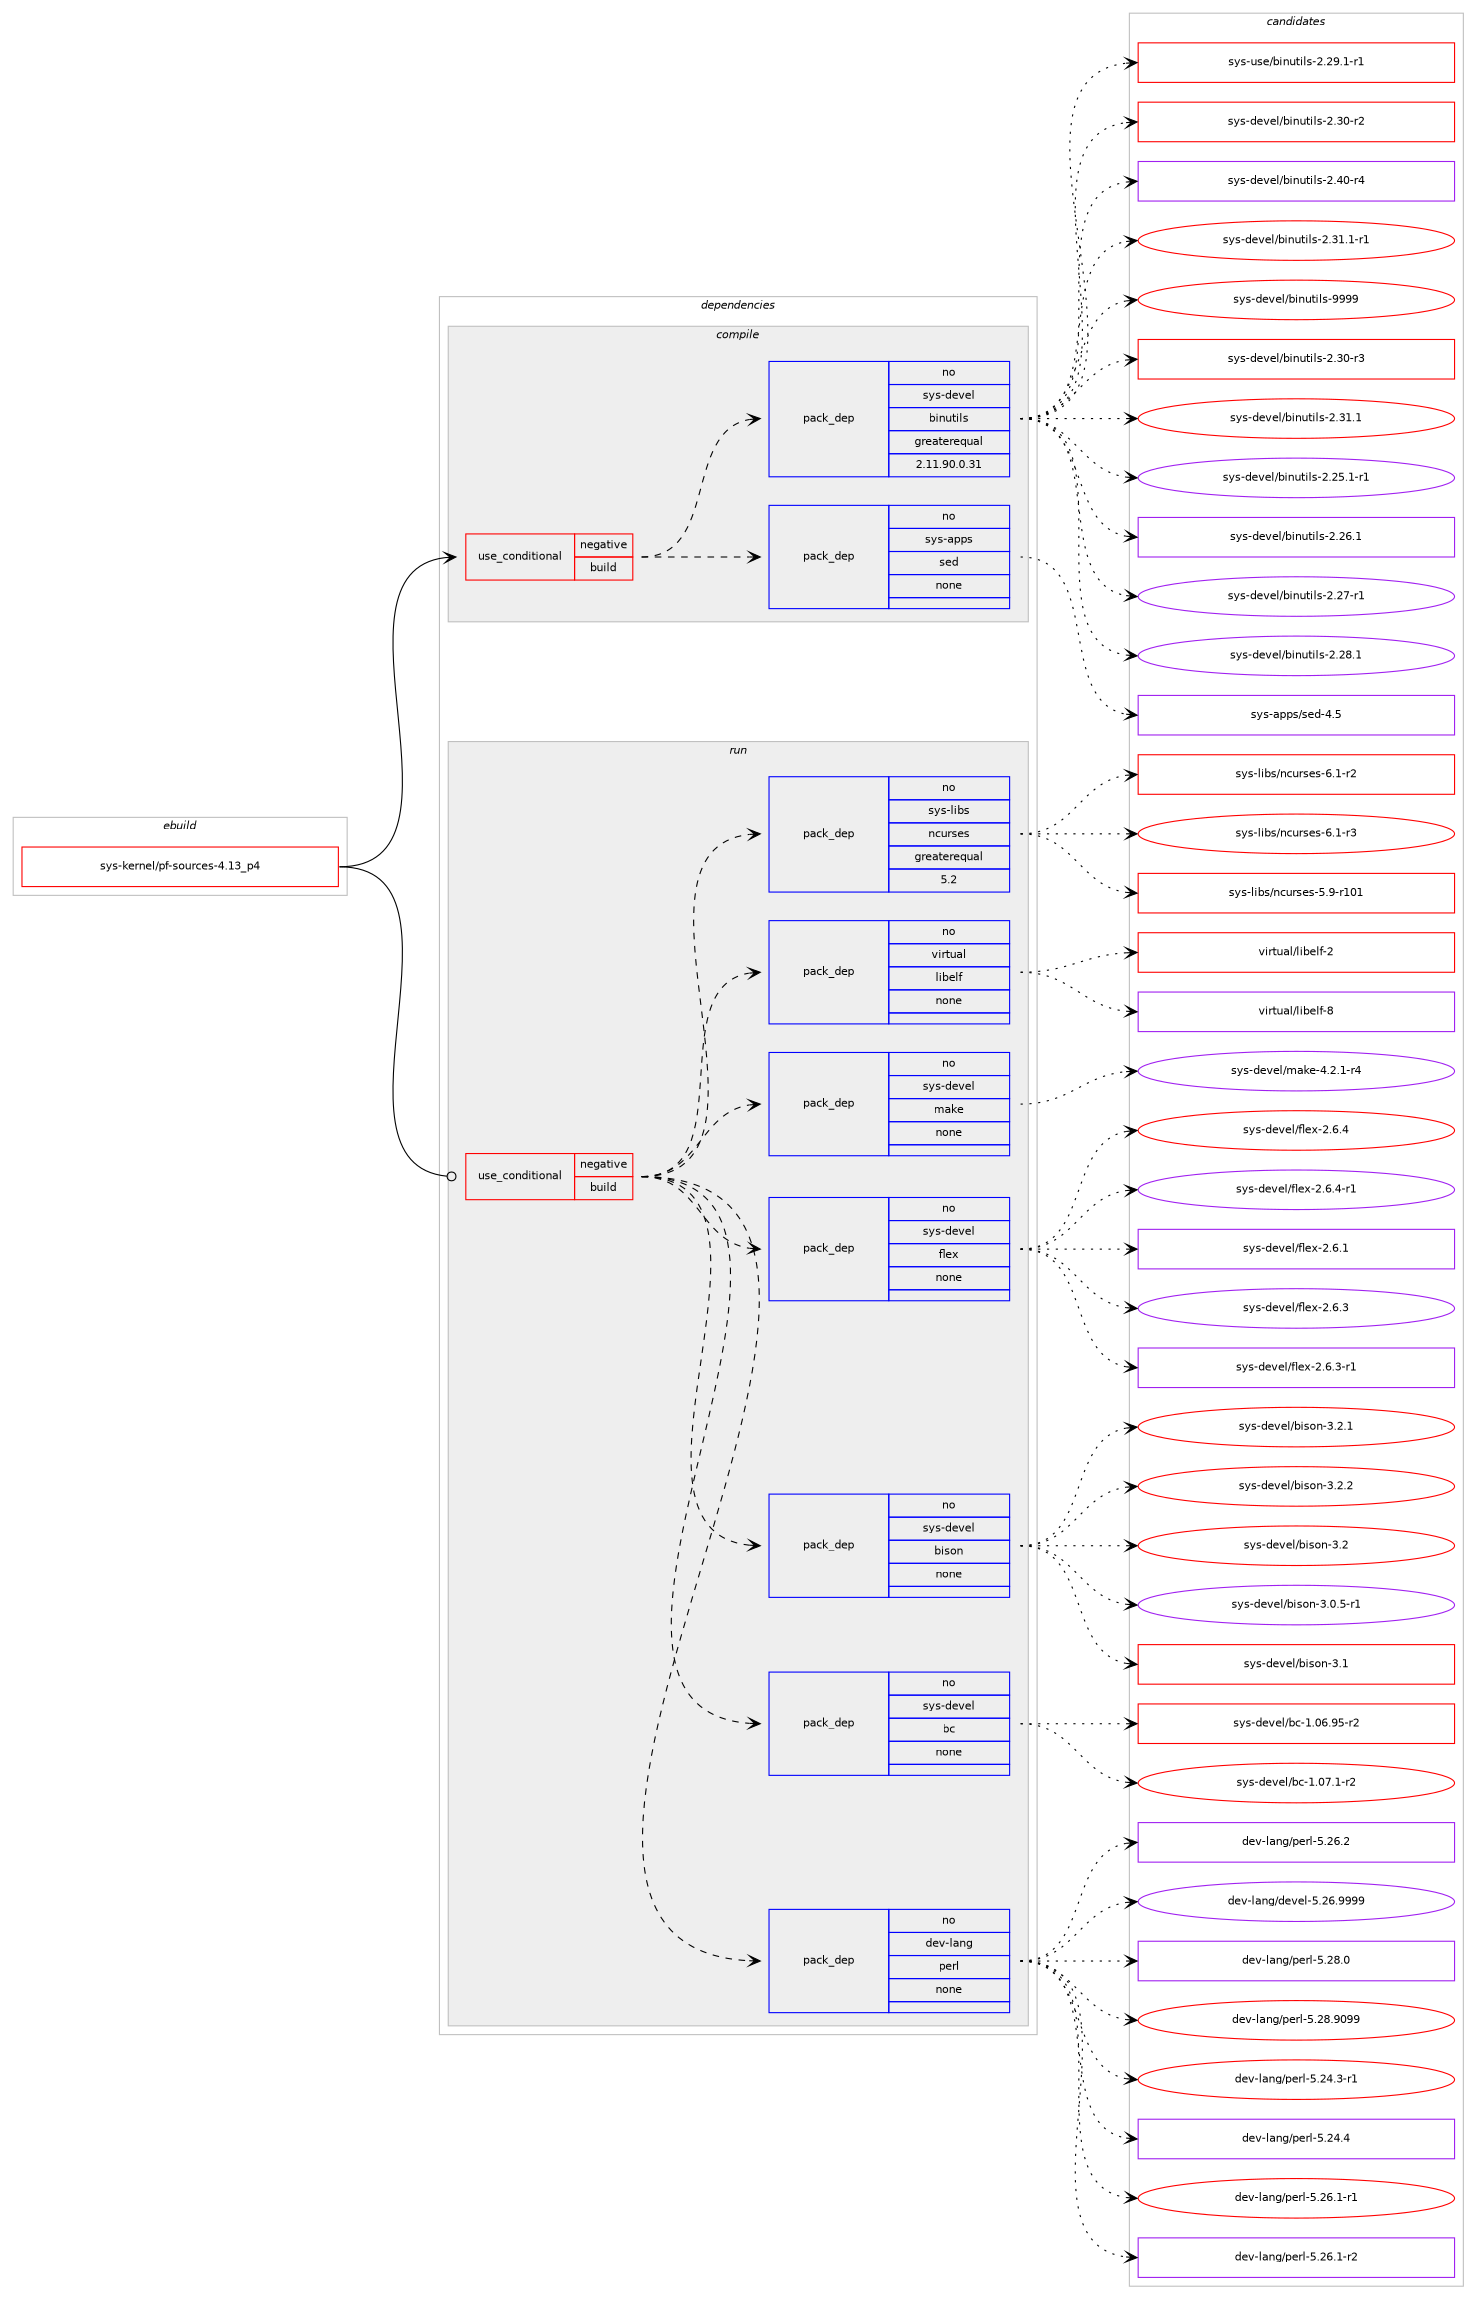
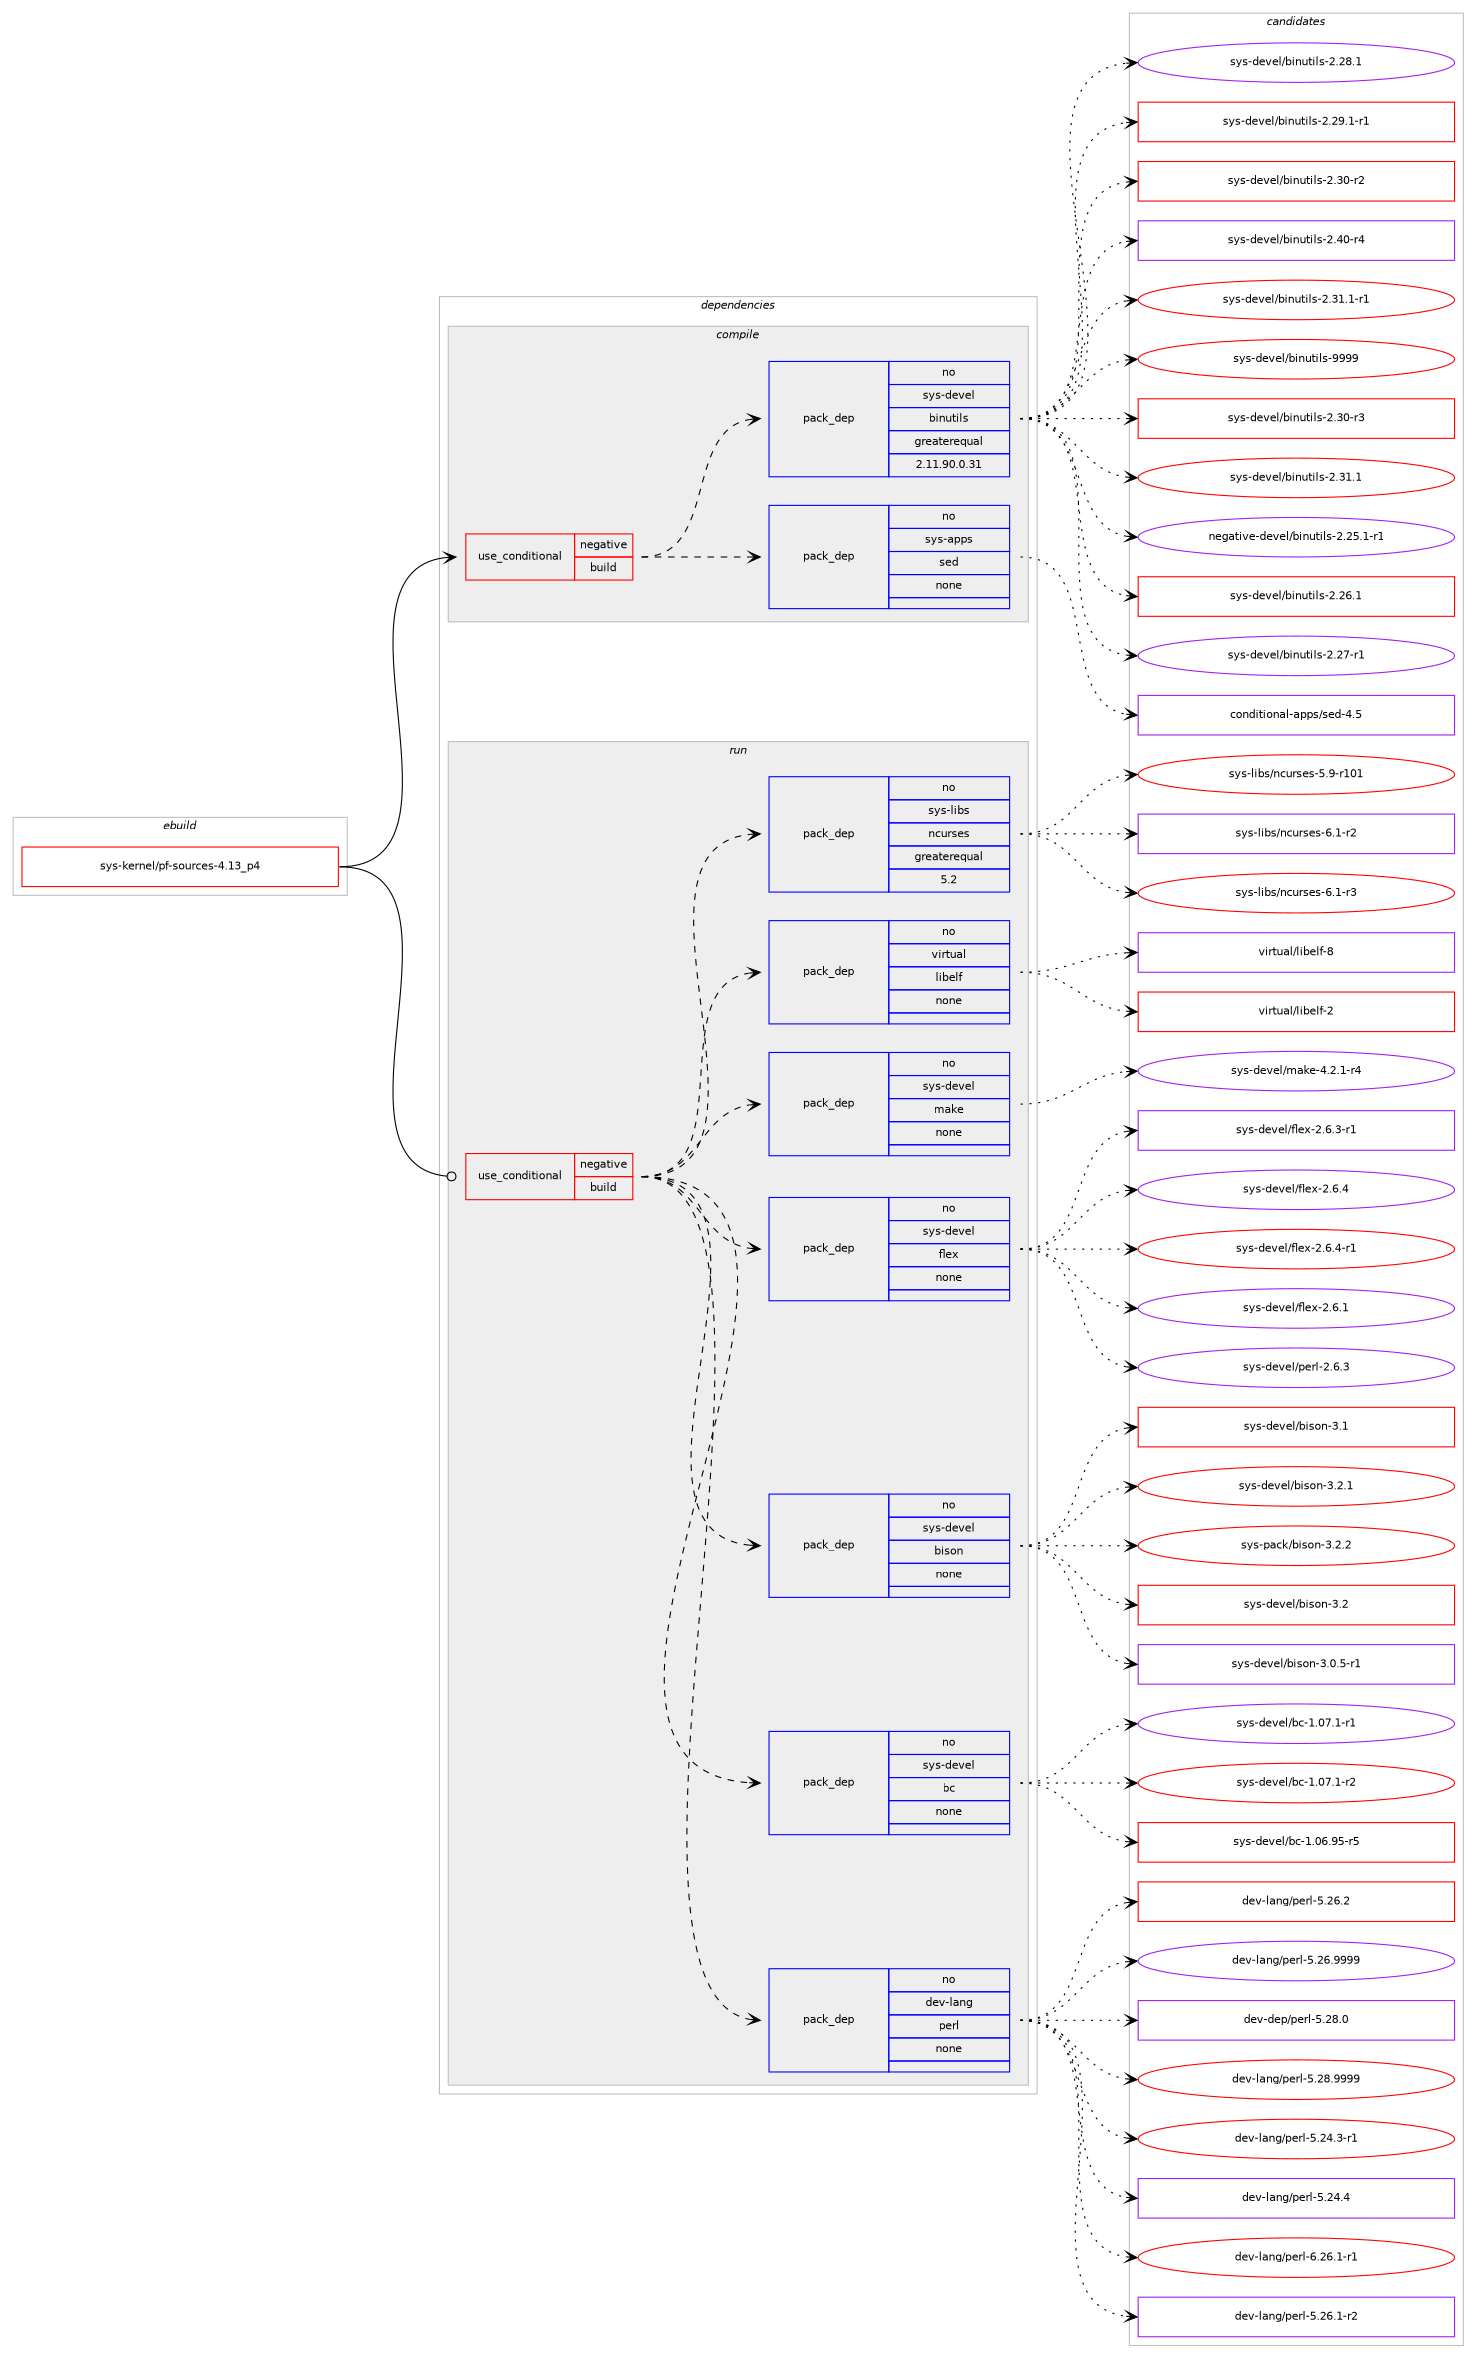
(1296, 63) -> (1296, 122)
(1296, 478) -> (1296, 537)
(1296, 537) -> (1296, 597)
(1296, 715) -> (1296, 715)
(1296, 775) -> (1296, 834)
(1296, 893) -> (1296, 775)
(1296, 1130) -> (1296, 1190)
(1296, 1190) -> (1296, 1249)
(1296, 1249) -> (1296, 1308)
(1296, 1308) -> (1296, 1368)
(1296, 1486) -> (1296, 1546)
(1296, 1546) -> (1296, 1605)
(1296, 1605) -> (1296, 1664)
none -> (1296, 1724)
(1296, 1724) -> (1296, 1842)
(1296, 1842) -> (1296, 1902)
(1296, 1902) -> (1296, 1961)
(1296, 1961) -> (1296, 2020)
(1296, 2020) -> (1296, 2080)
(1296, 2198) -> (1296, 2258)
